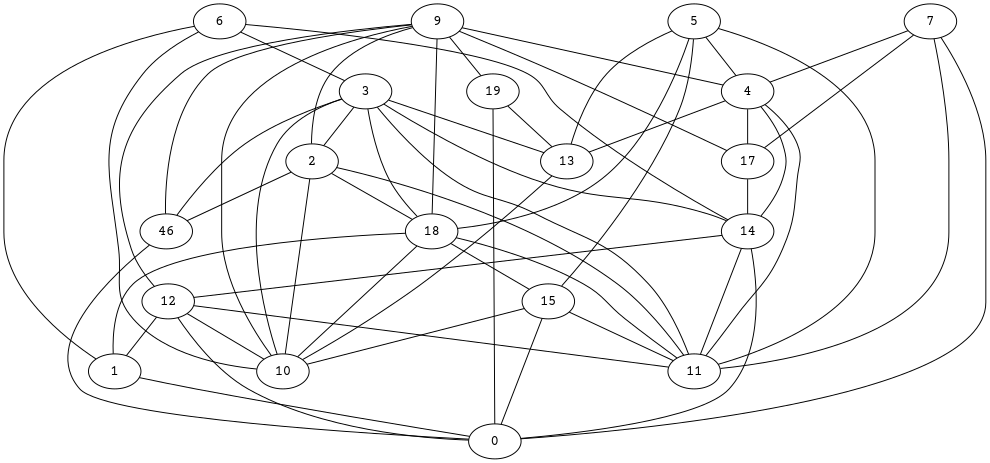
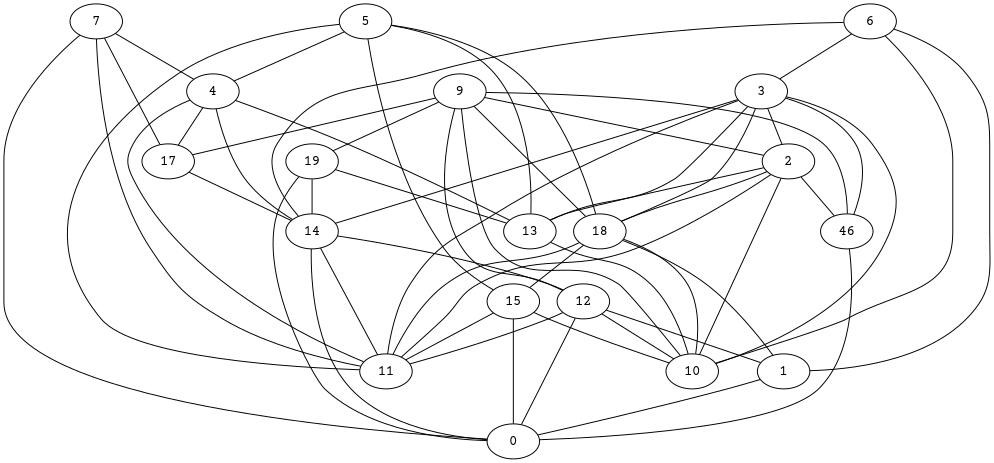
(593, 56) -> none
none -> (672, 188)
none -> (312, 196)
